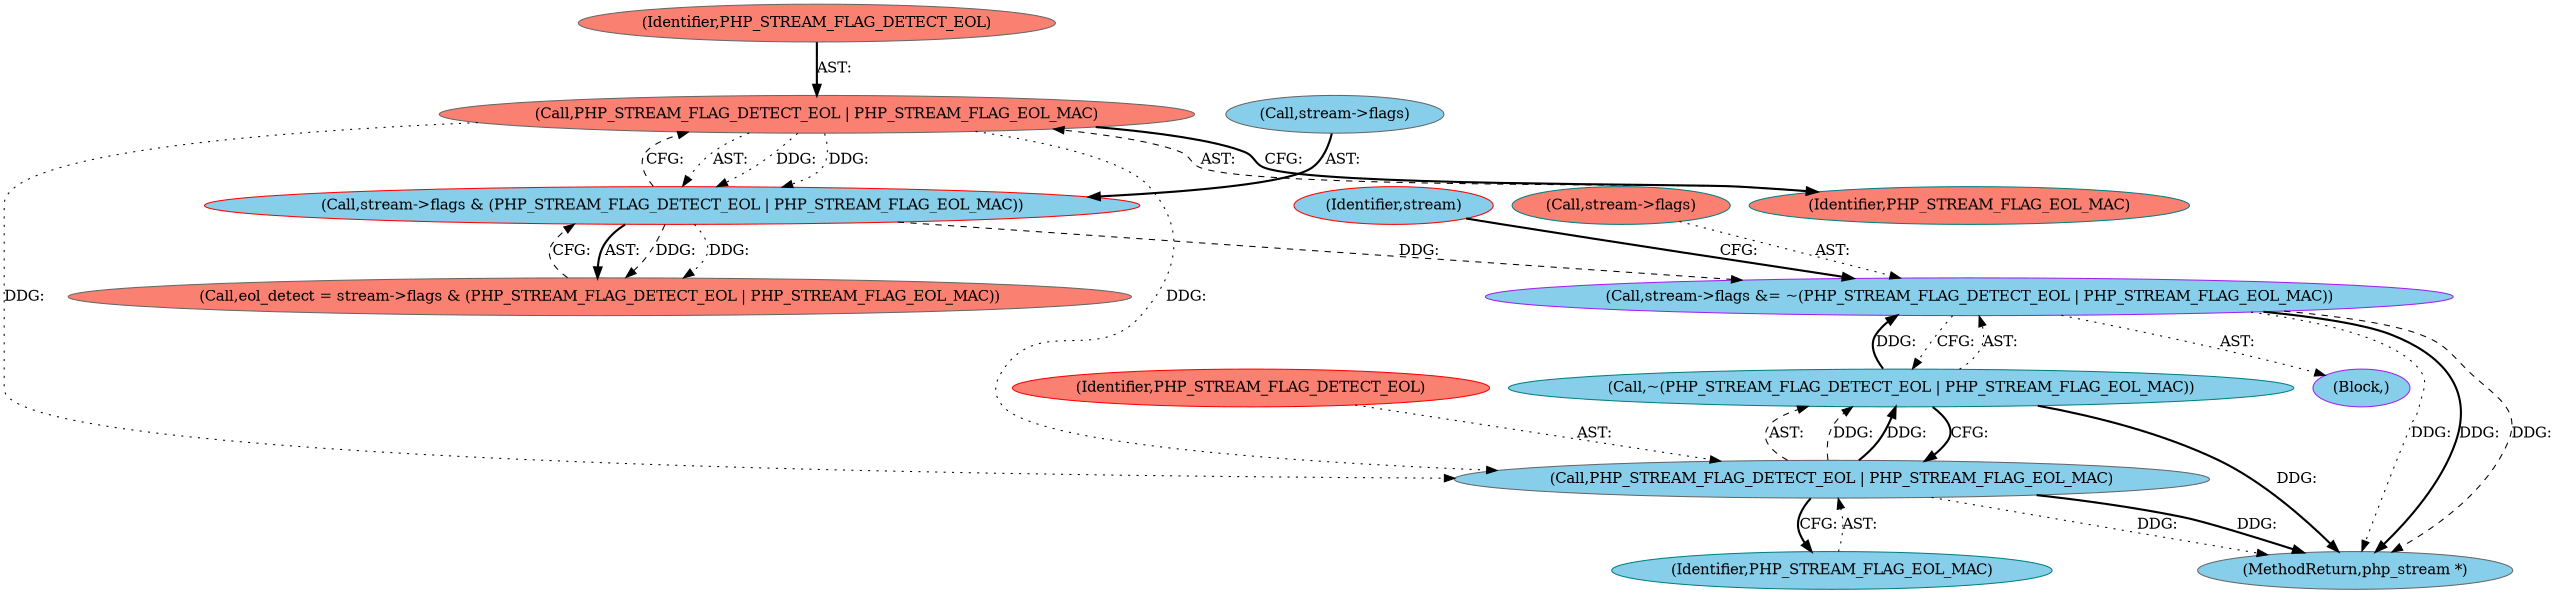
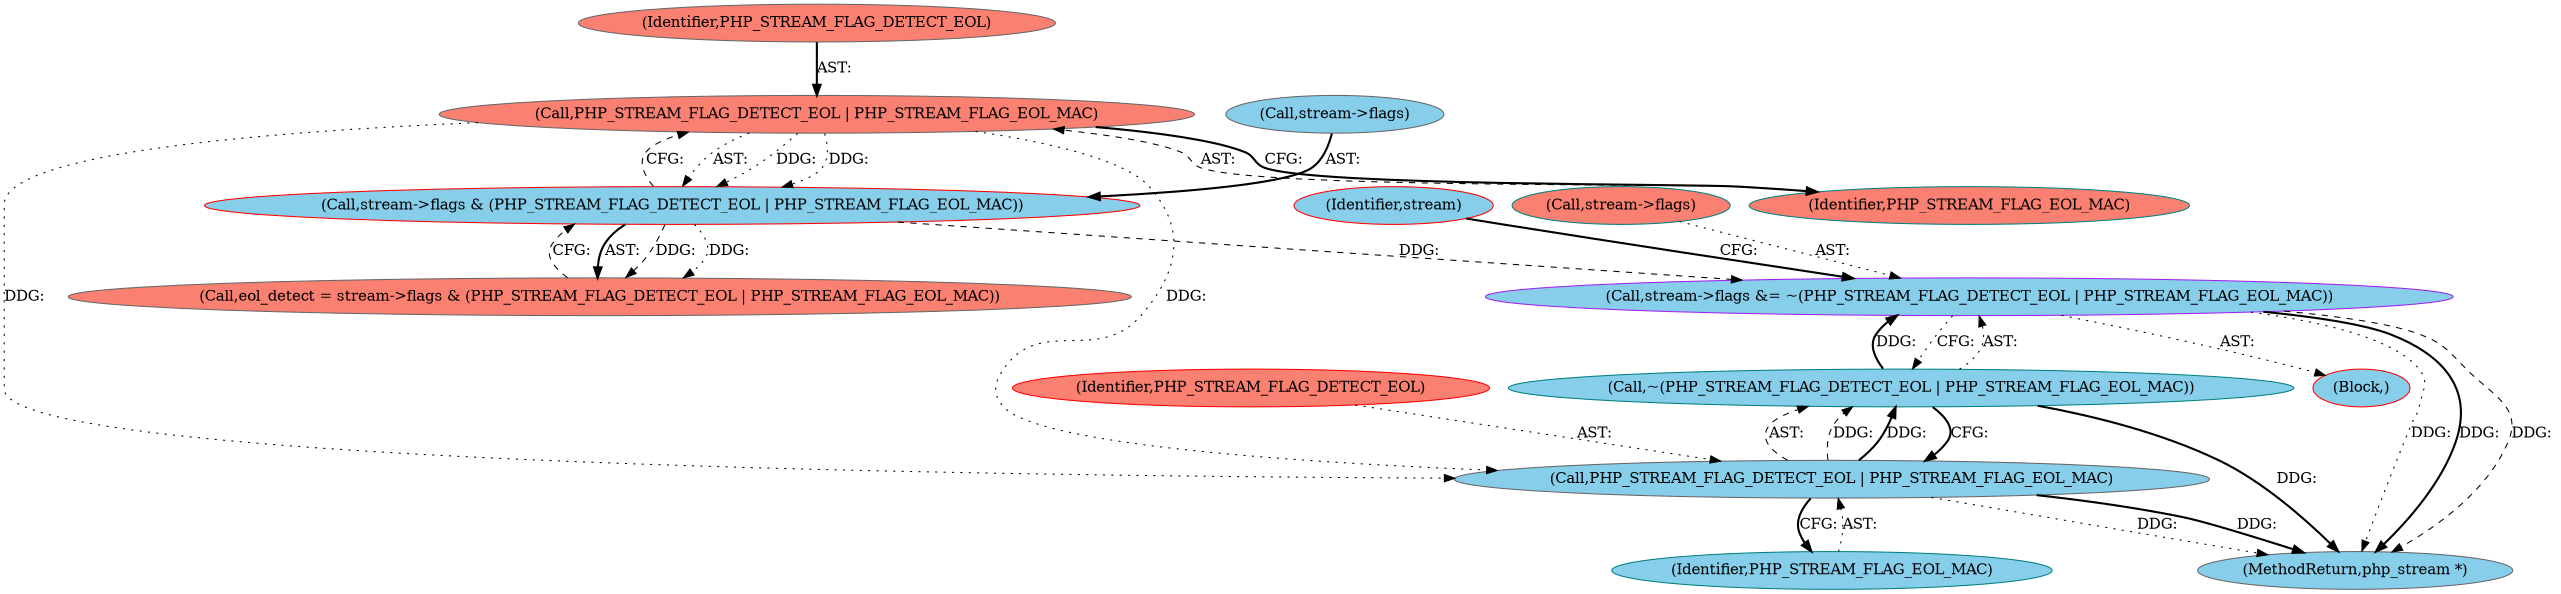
(2361, 388) -> (2361, 388)
